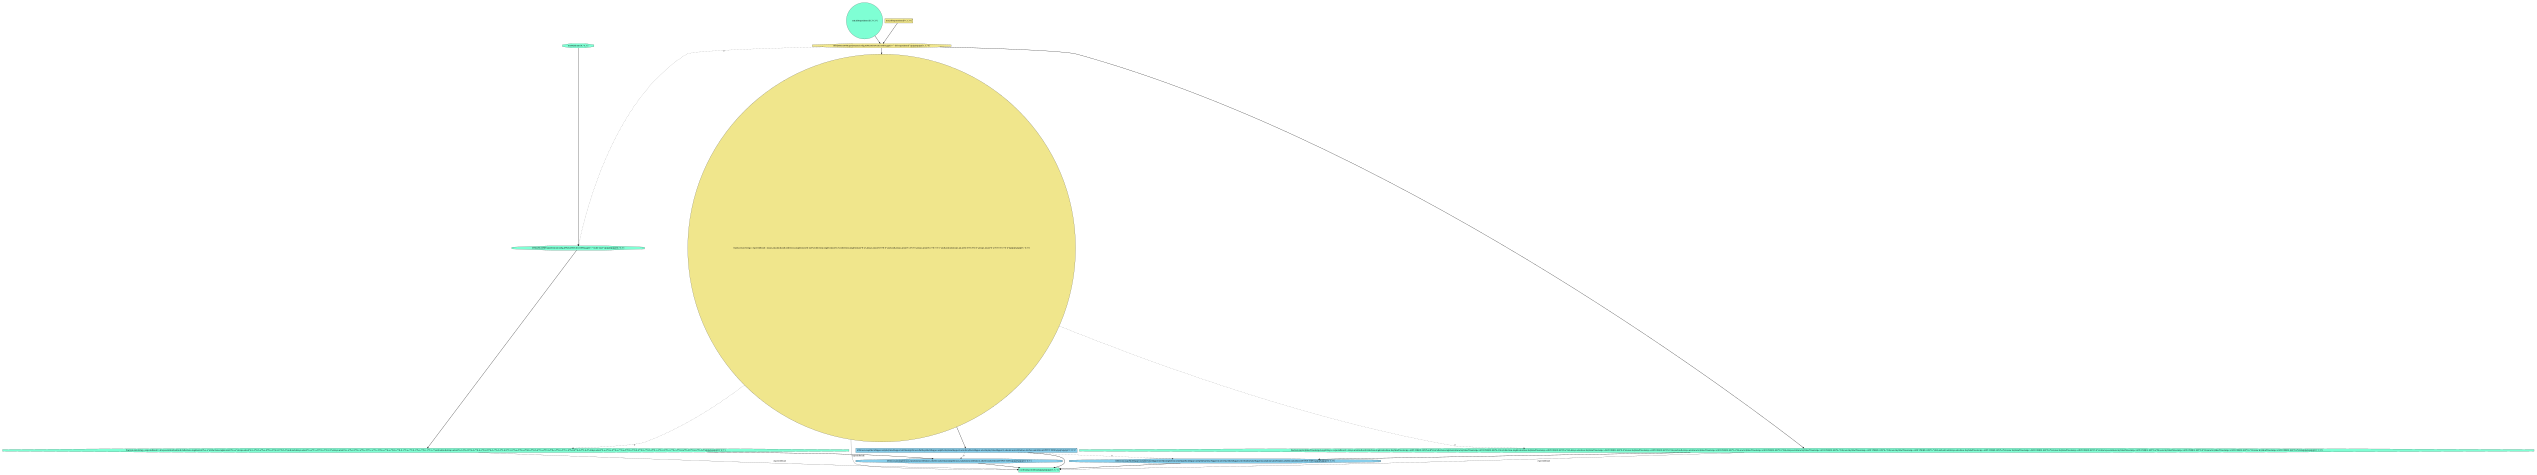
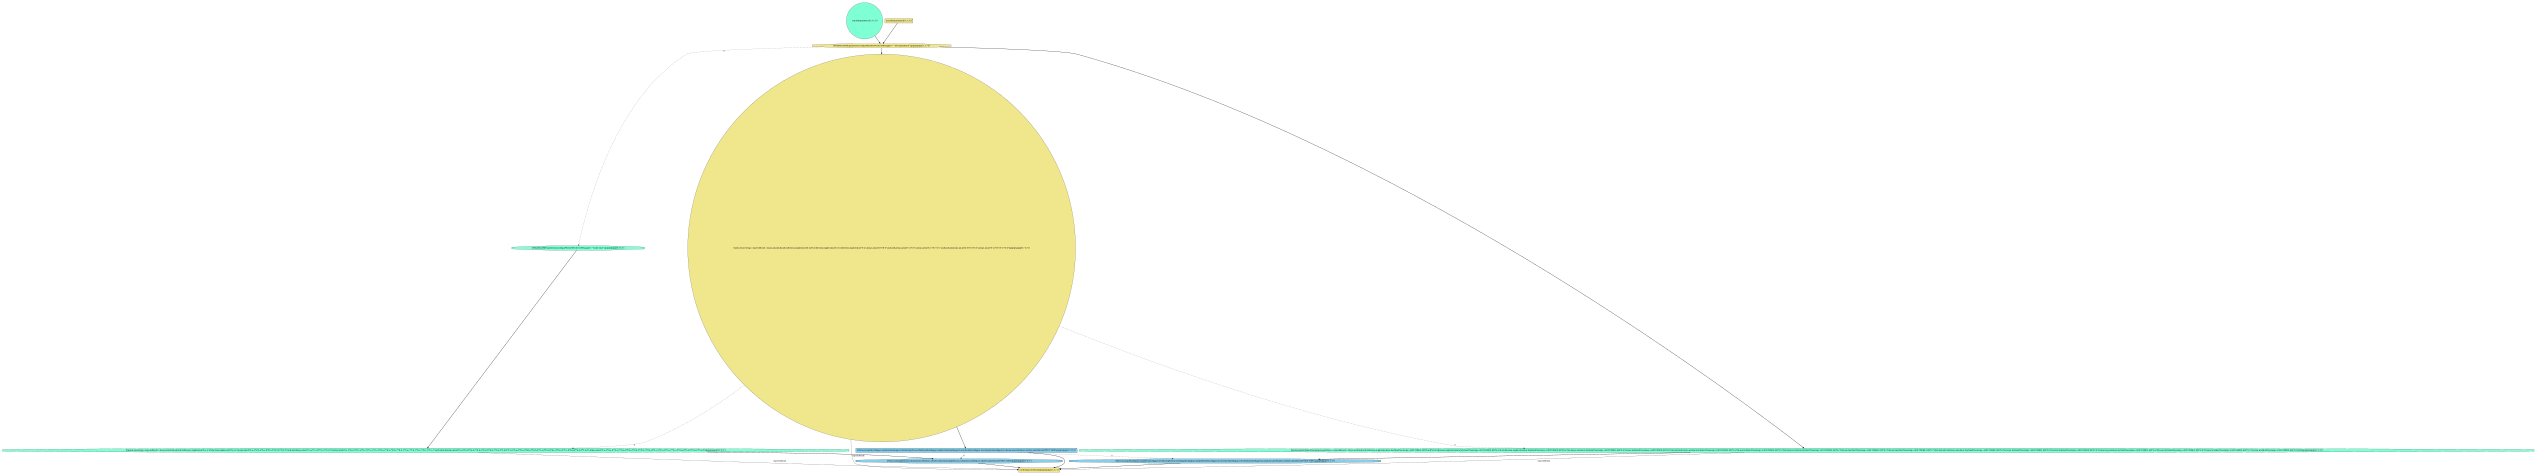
(578, 46) -> none
(1039, 470) -> (1039, 470)
